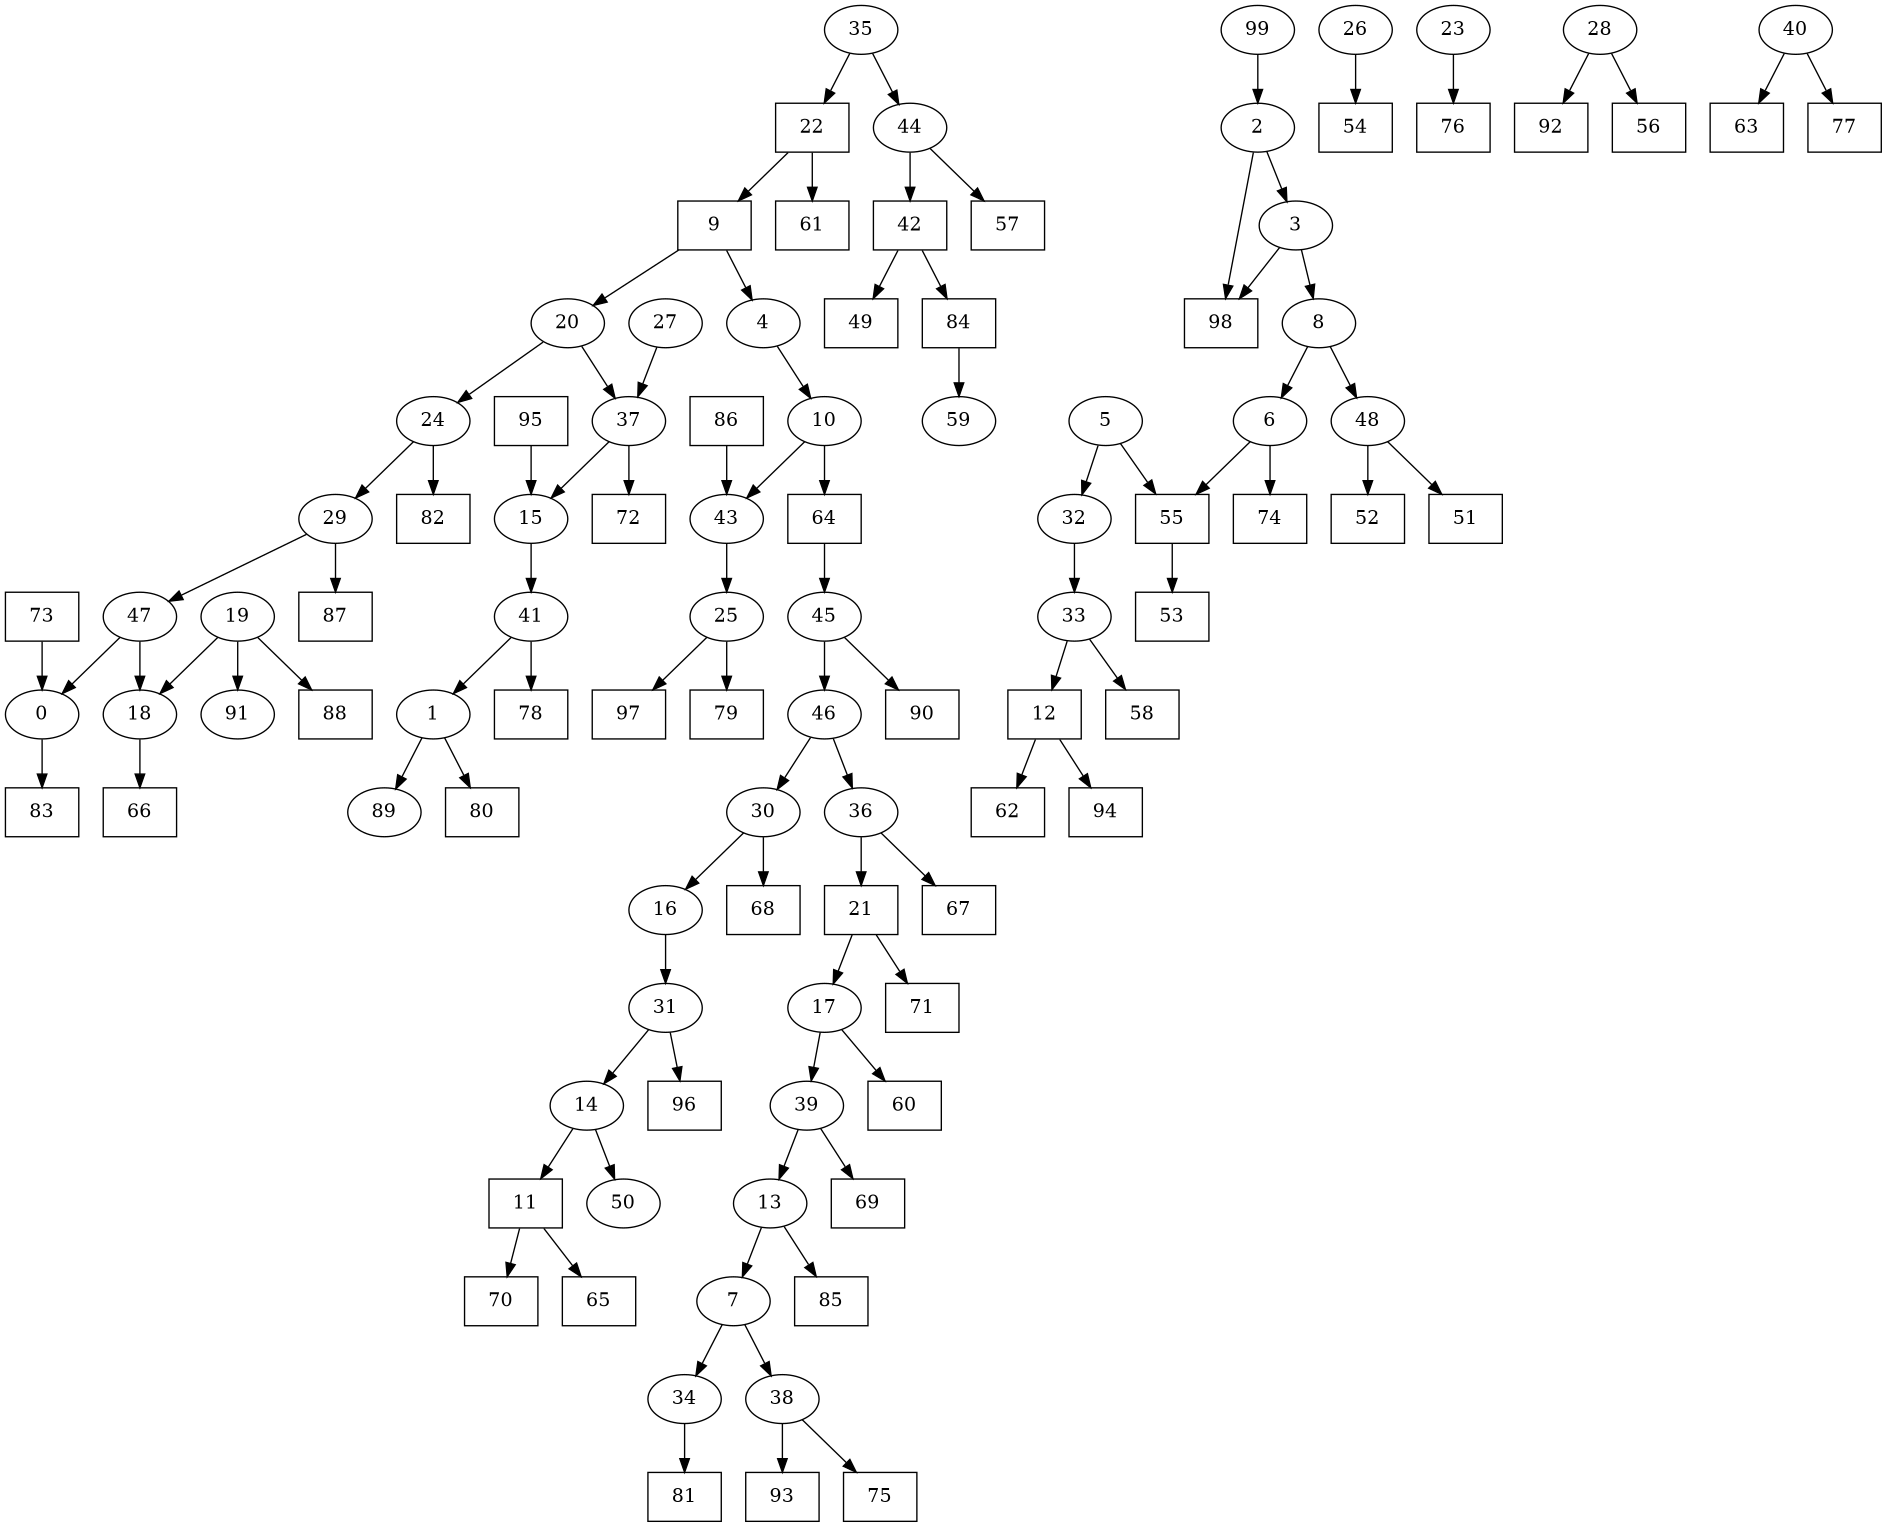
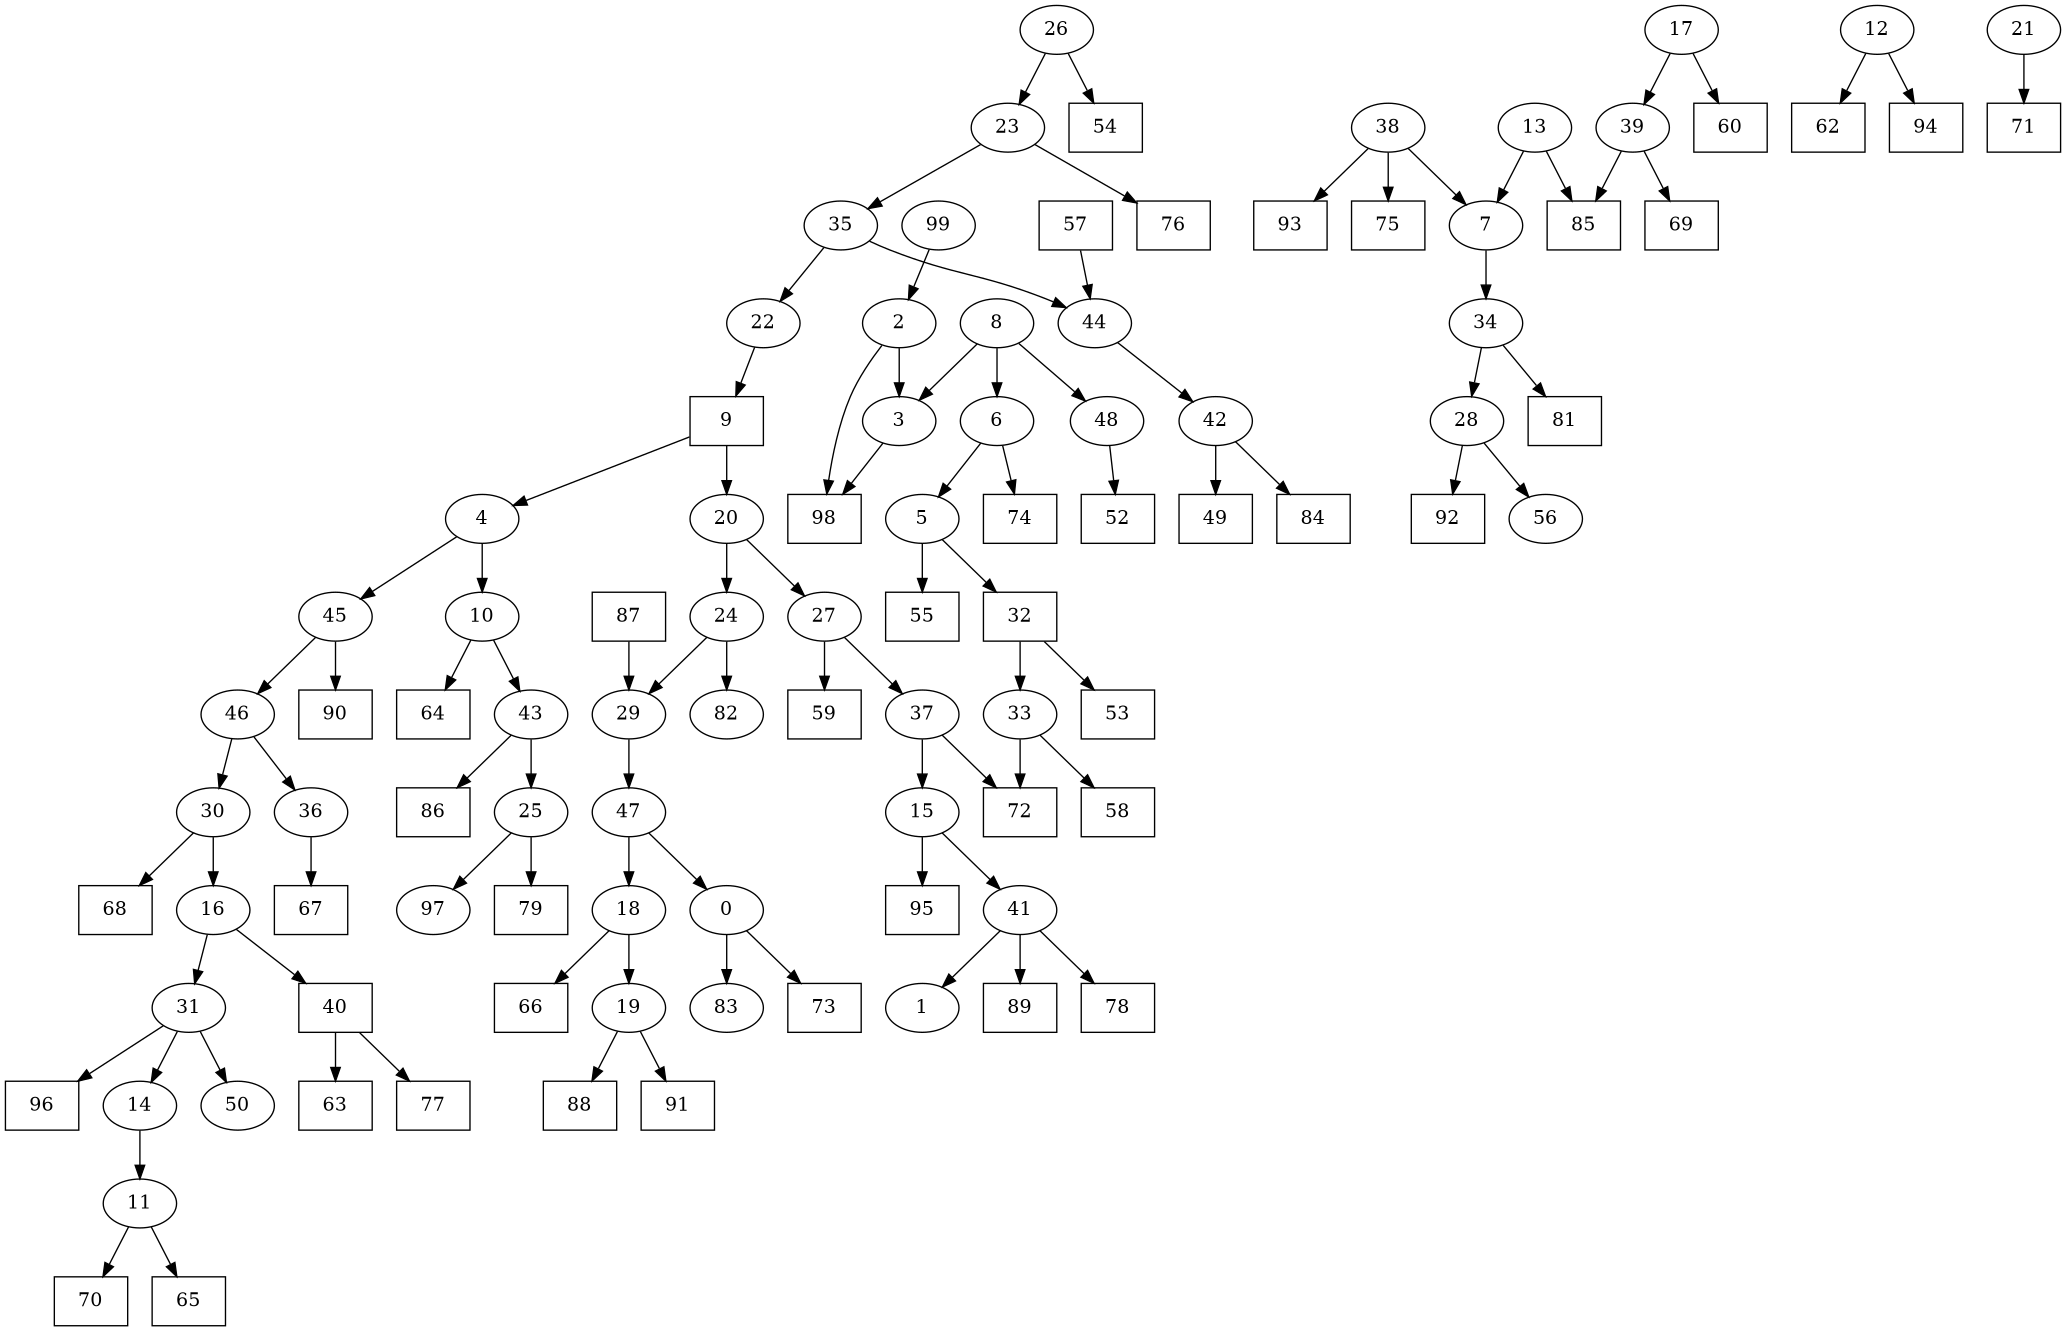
(1796, 30) -> (336, 1008)
none -> (1035, 73)
(812, 128) -> (763, 323)
(1649, 128) -> (1546, 519)
(952, 170) -> (1084, 268)
none -> (930, 173)
(812, 225) -> none
(910, 225) -> (1216, 421)
(1306, 268) -> (953, 367)
none -> (1478, 365)
(595, 366) -> (771, 563)
(959, 366) -> (825, 659)
(959, 421) -> (825, 714)
(531, 463) -> (922, 855)
(727, 463) -> (489, 757)
(1228, 463) -> (964, 465)
(433, 519) -> (727, 714)
(1074, 519) -> (1020, 617)
(1466, 519) -> none
(336, 561) -> (629, 659)
(825, 561) -> (414, 564)
(1172, 561) -> (1064, 661)
(42, 659) -> (769, 952)
(1062, 659) -> (1020, 757)
(194, 661) -> (629, 952)
(238, 714) -> (678, 1106)
(629, 714) -> (433, 910)
(1045, 714) -> (1877, 30)
(412, 757) -> (1020, 952)
(42, 812) -> (727, 1008)
(384, 812) -> (1020, 1008)
(482, 812) -> none
(861, 855) -> none
(861, 910) -> (2024, 30)
none -> (265, 952)
(845, 953) -> none
(603, 1148) -> (210, 1051)
(791, 1148) -> (1612, 170)
(526, 1203) -> (140, 1203)
(755, 1344) -> (1432, 172)
